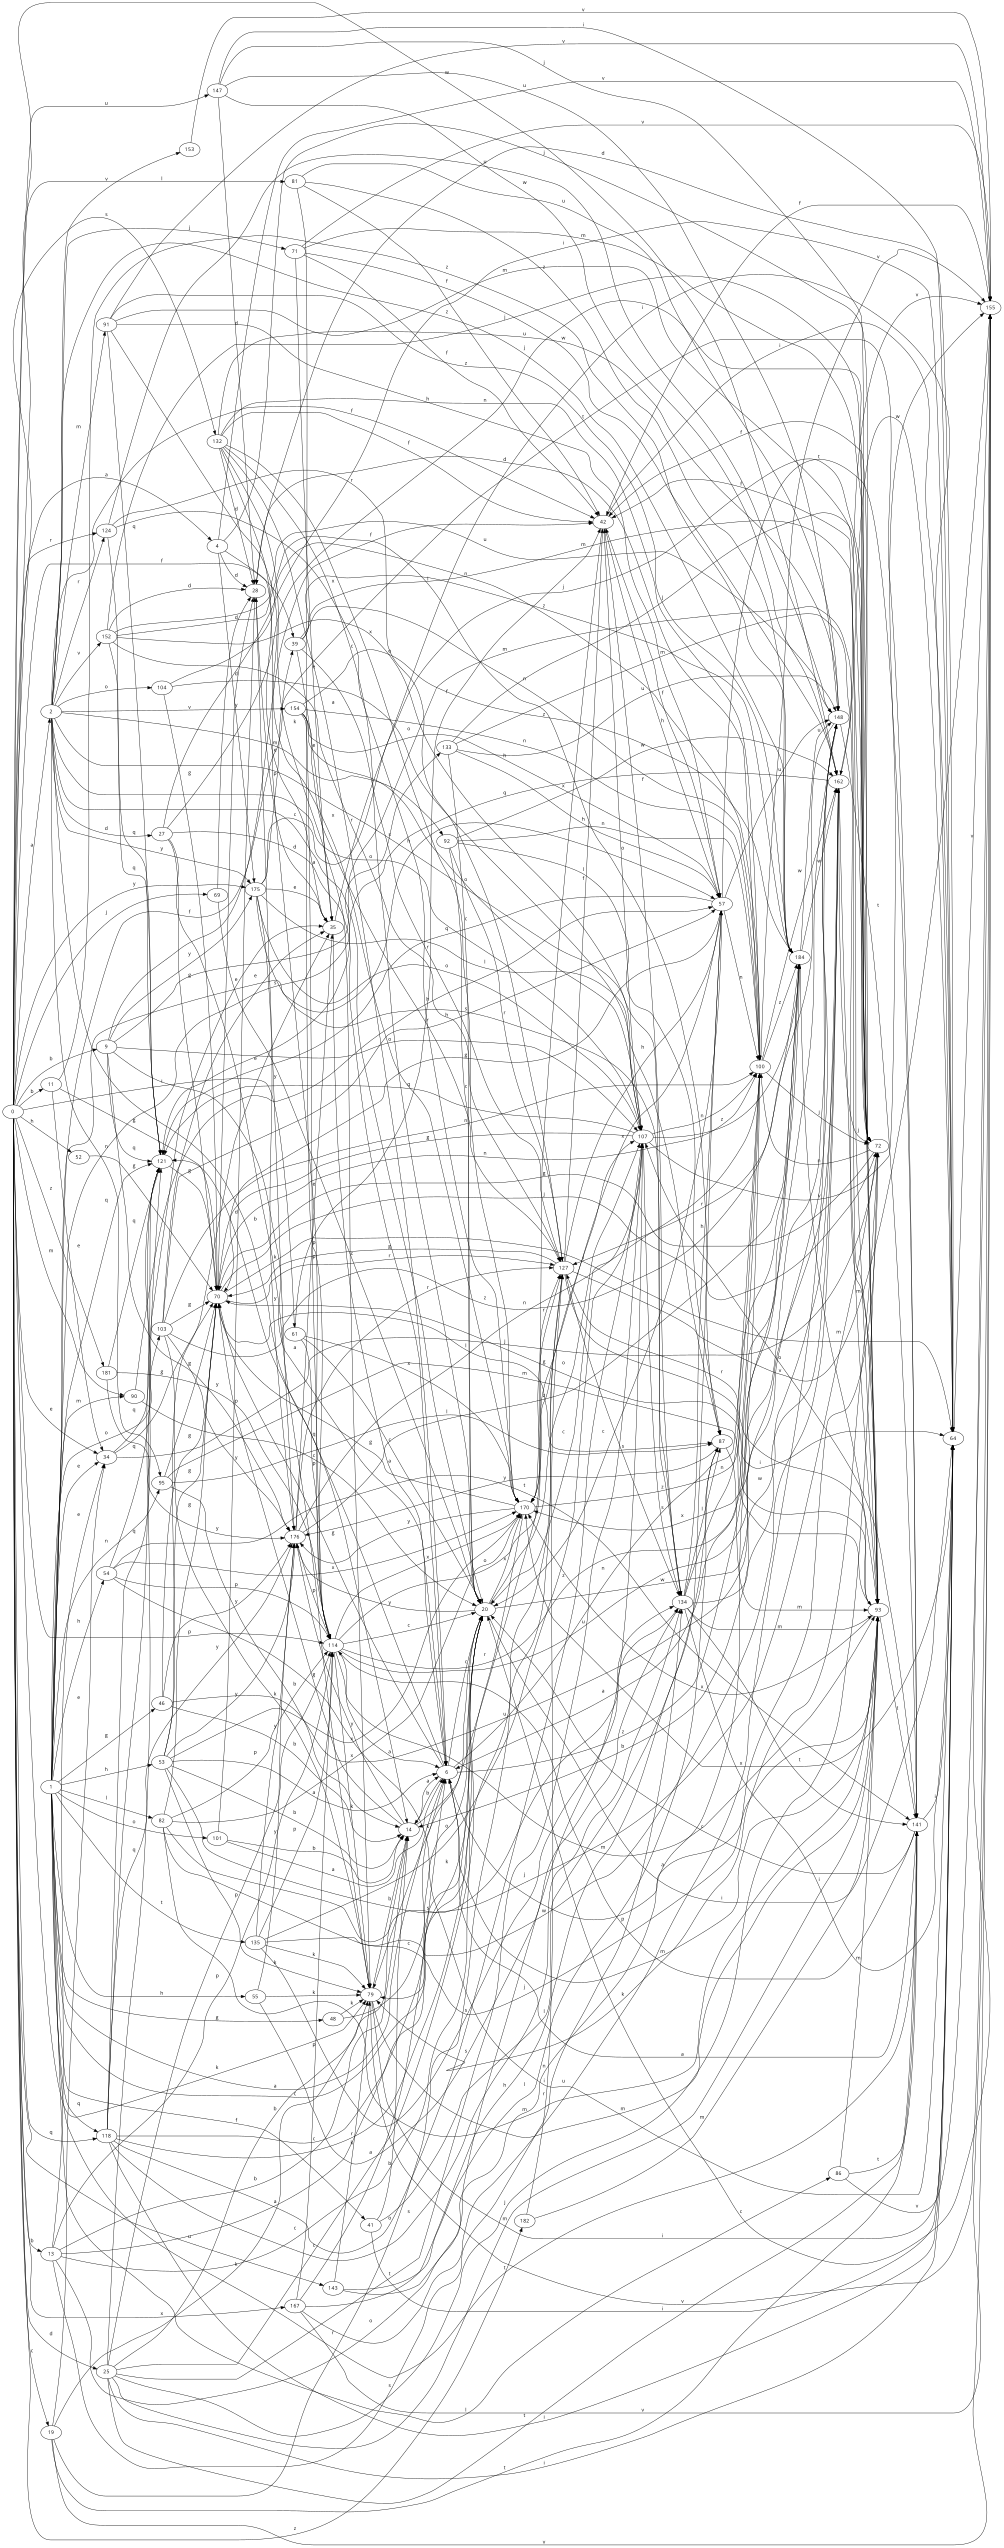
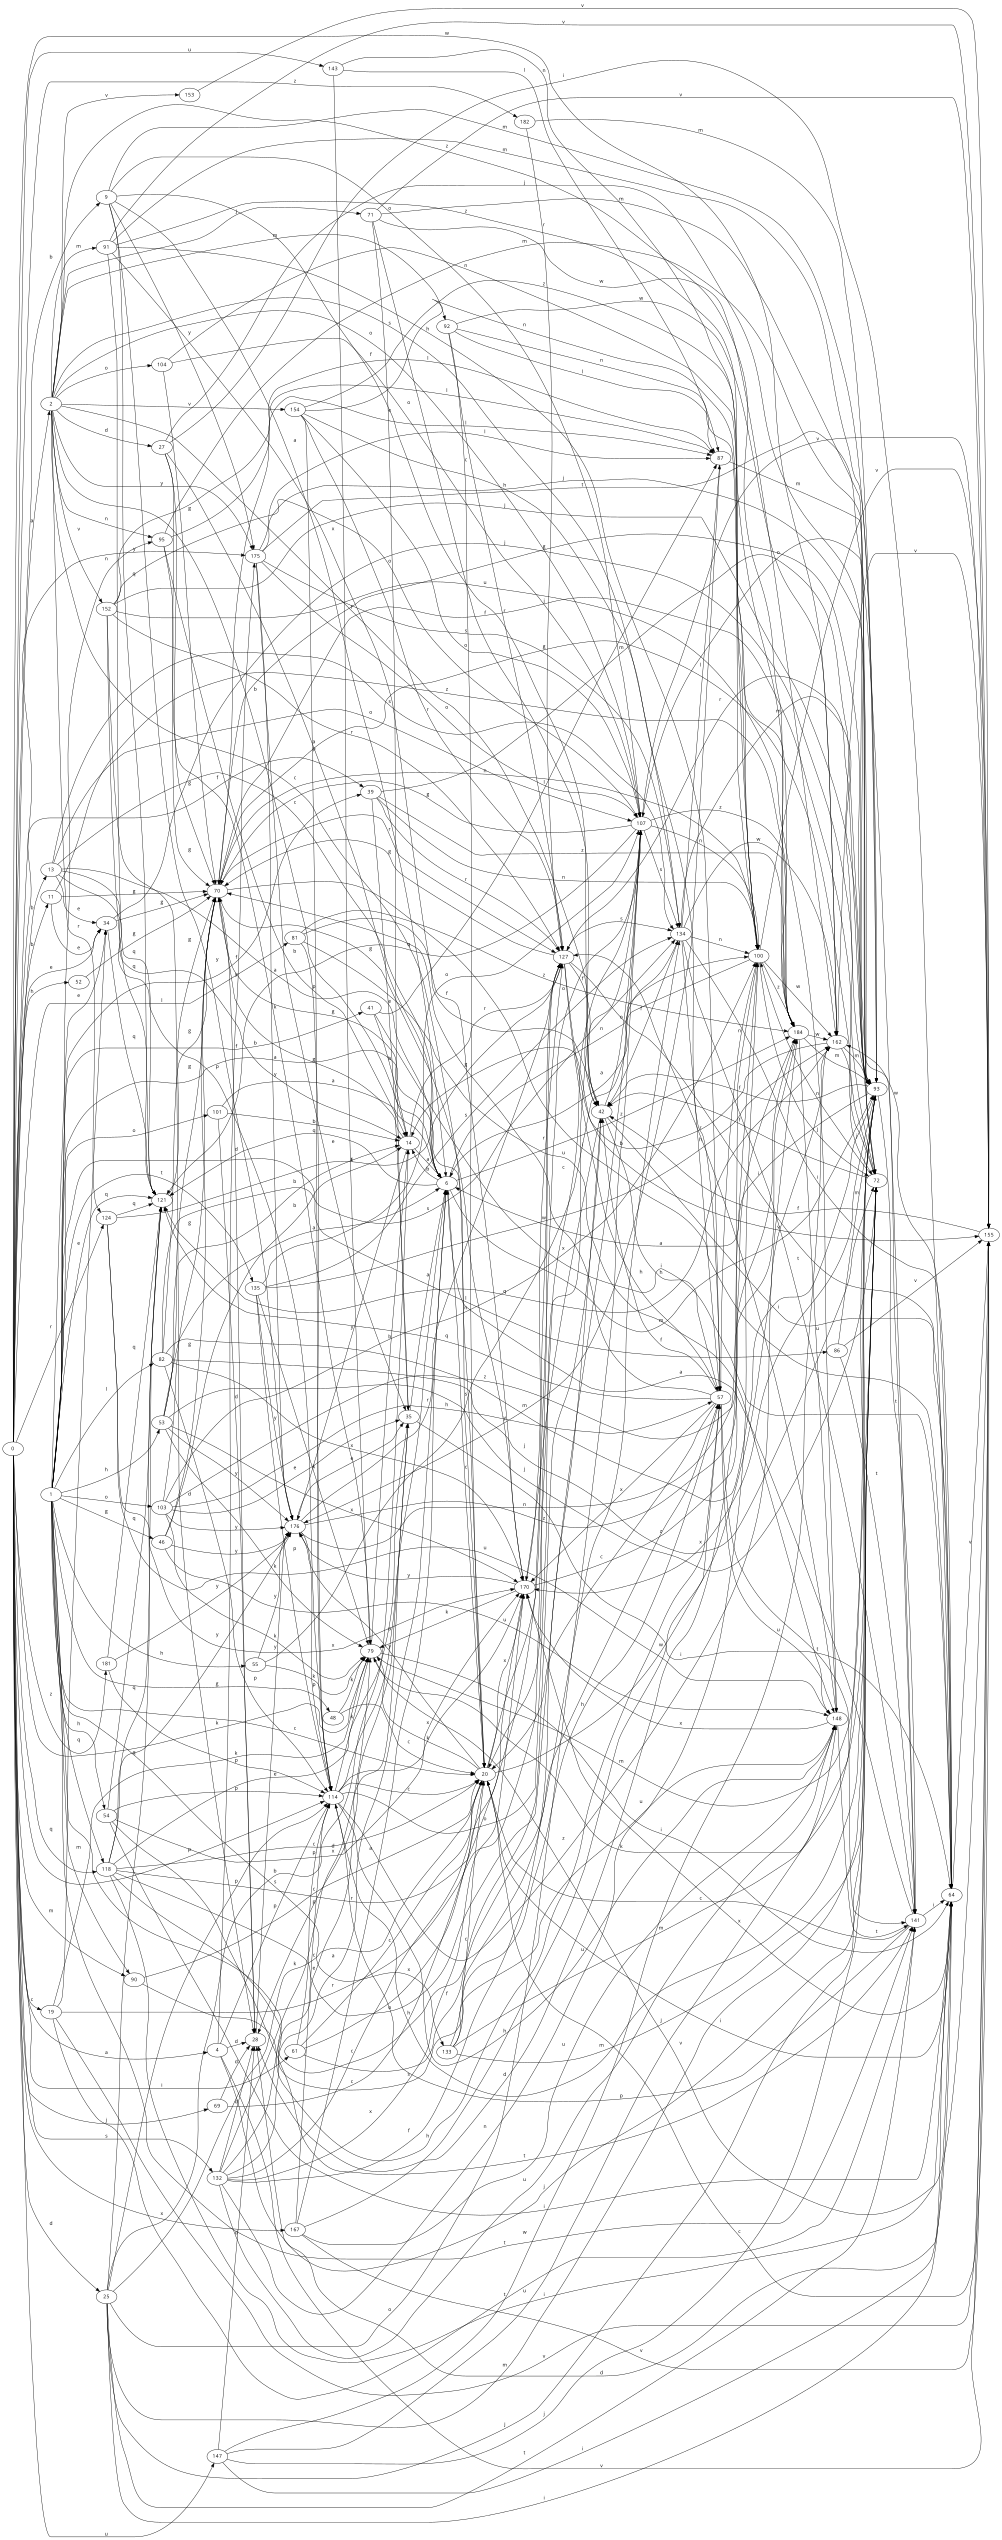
(201, 1316) -> none
(390, 2274) -> (390, 2310)
